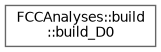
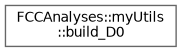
(81, 26) -> (91, 26)
